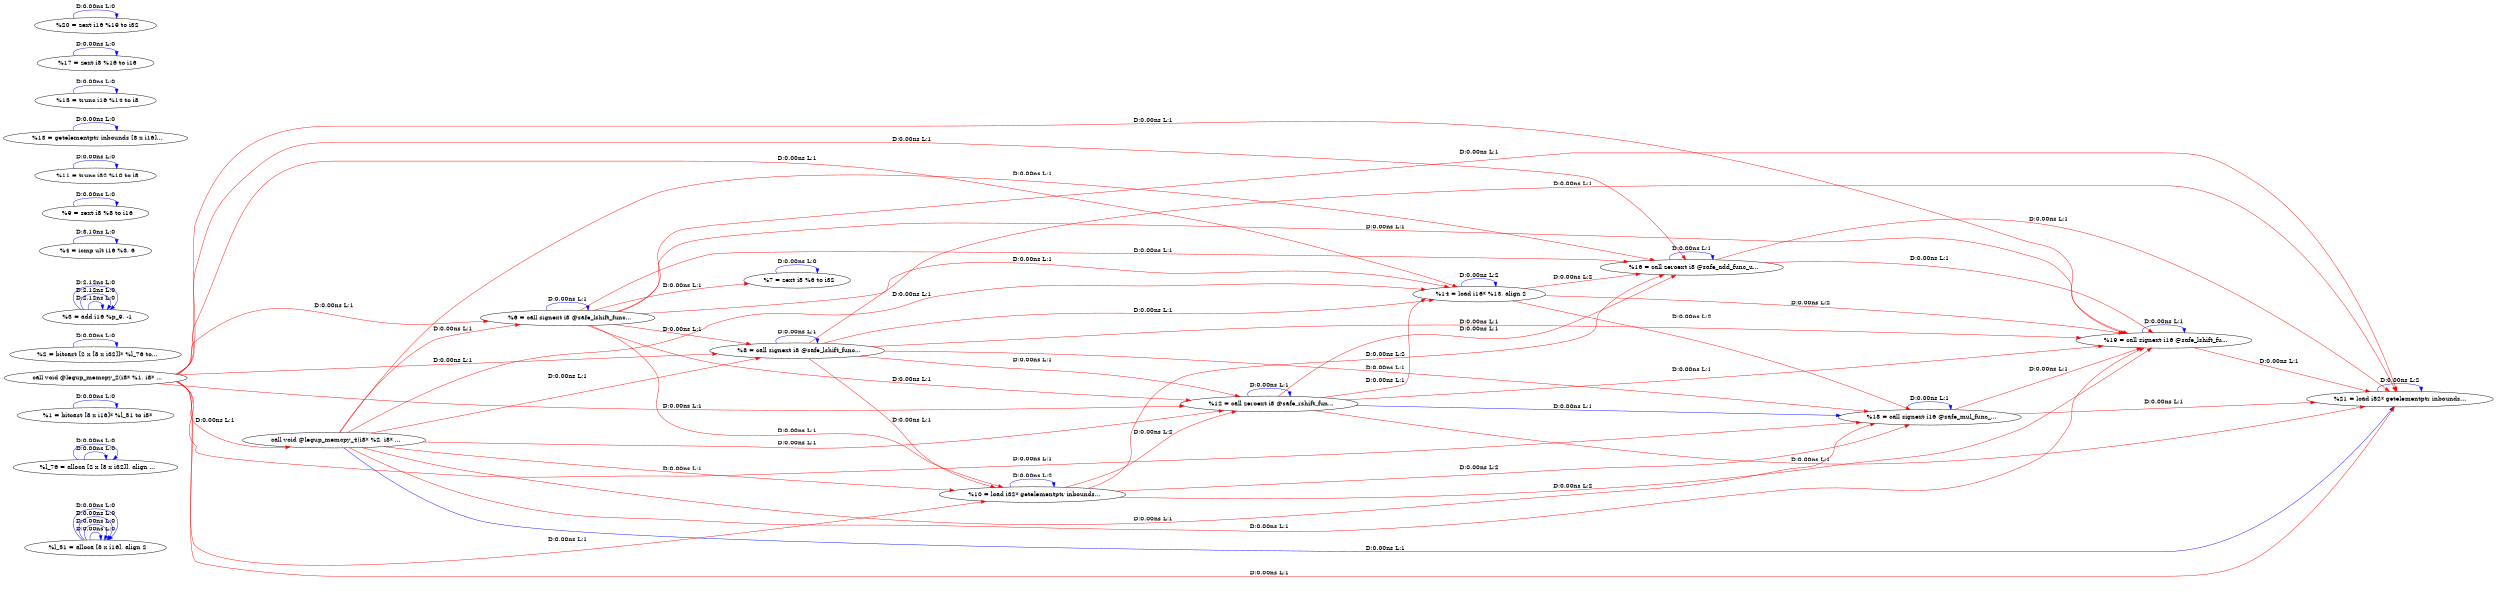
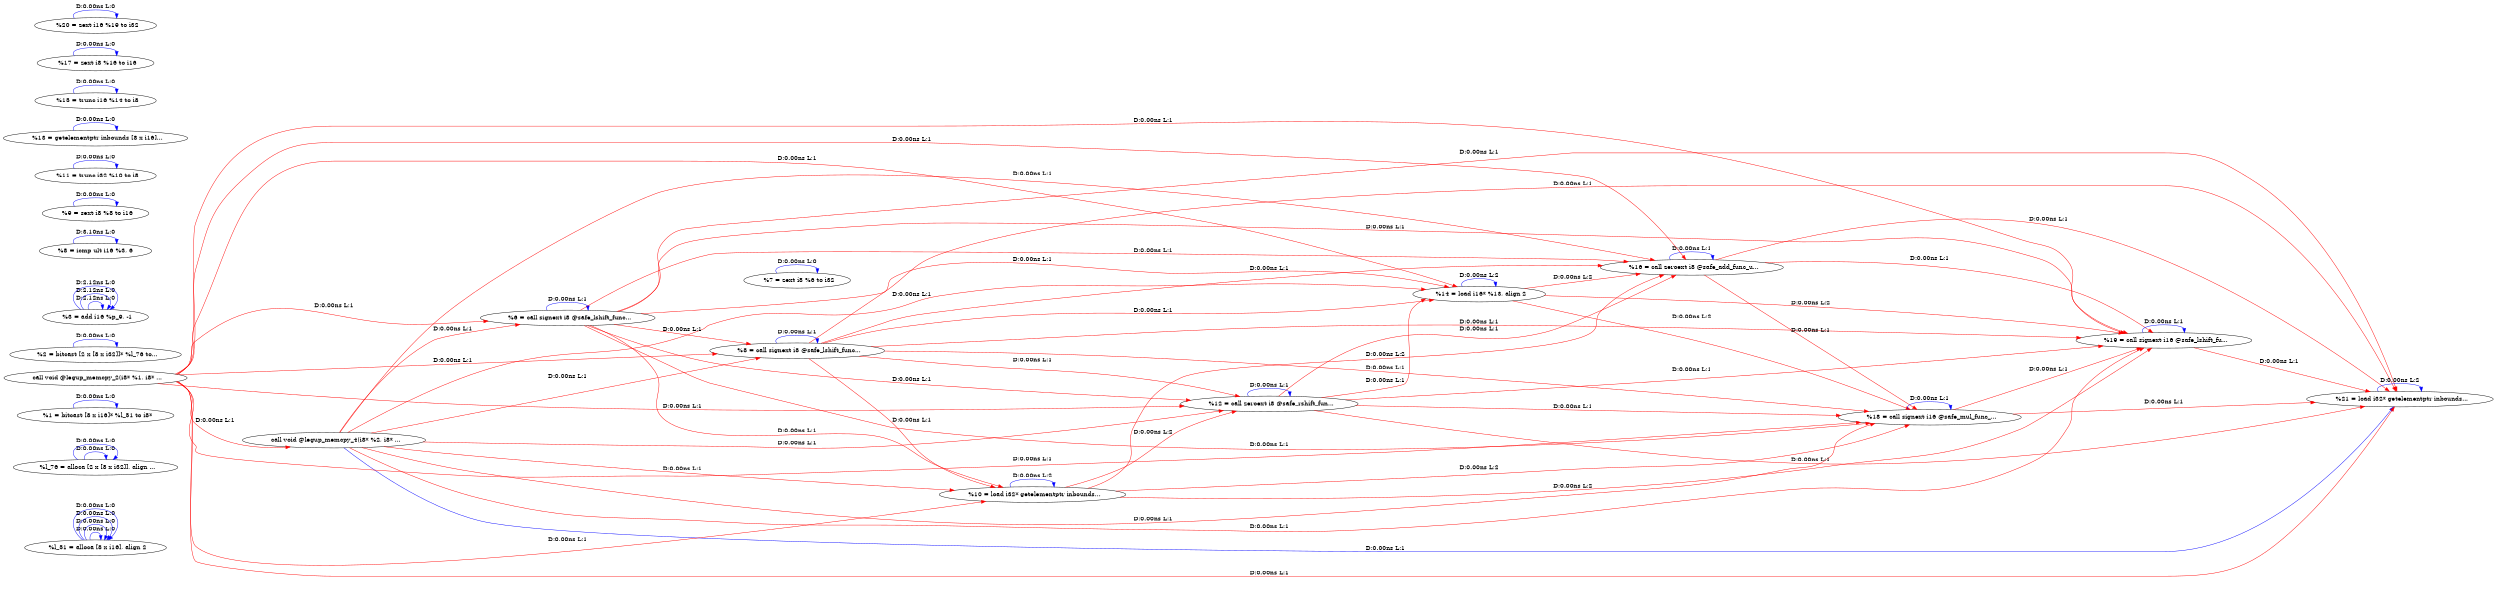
(96, 251) -> (96, 251)
none -> (1246, 280)
(668, 293) -> (1216, 448)
none -> (1809, 341)
(2400, 399) -> (2400, 399)
(1596, 410) -> (1596, 410)
